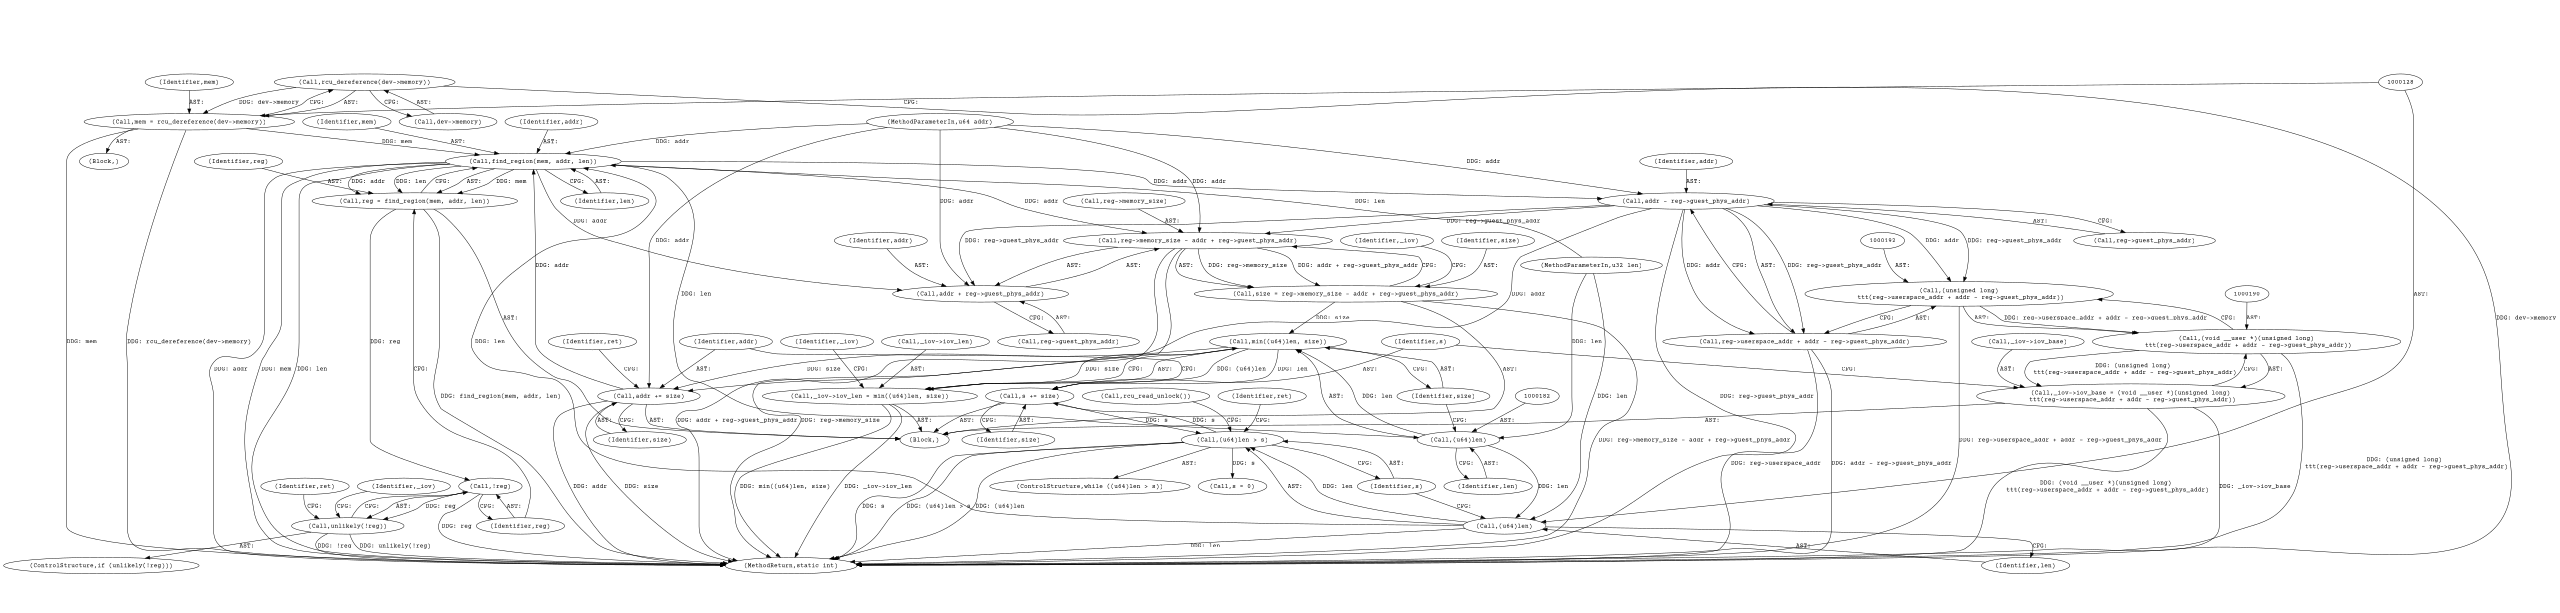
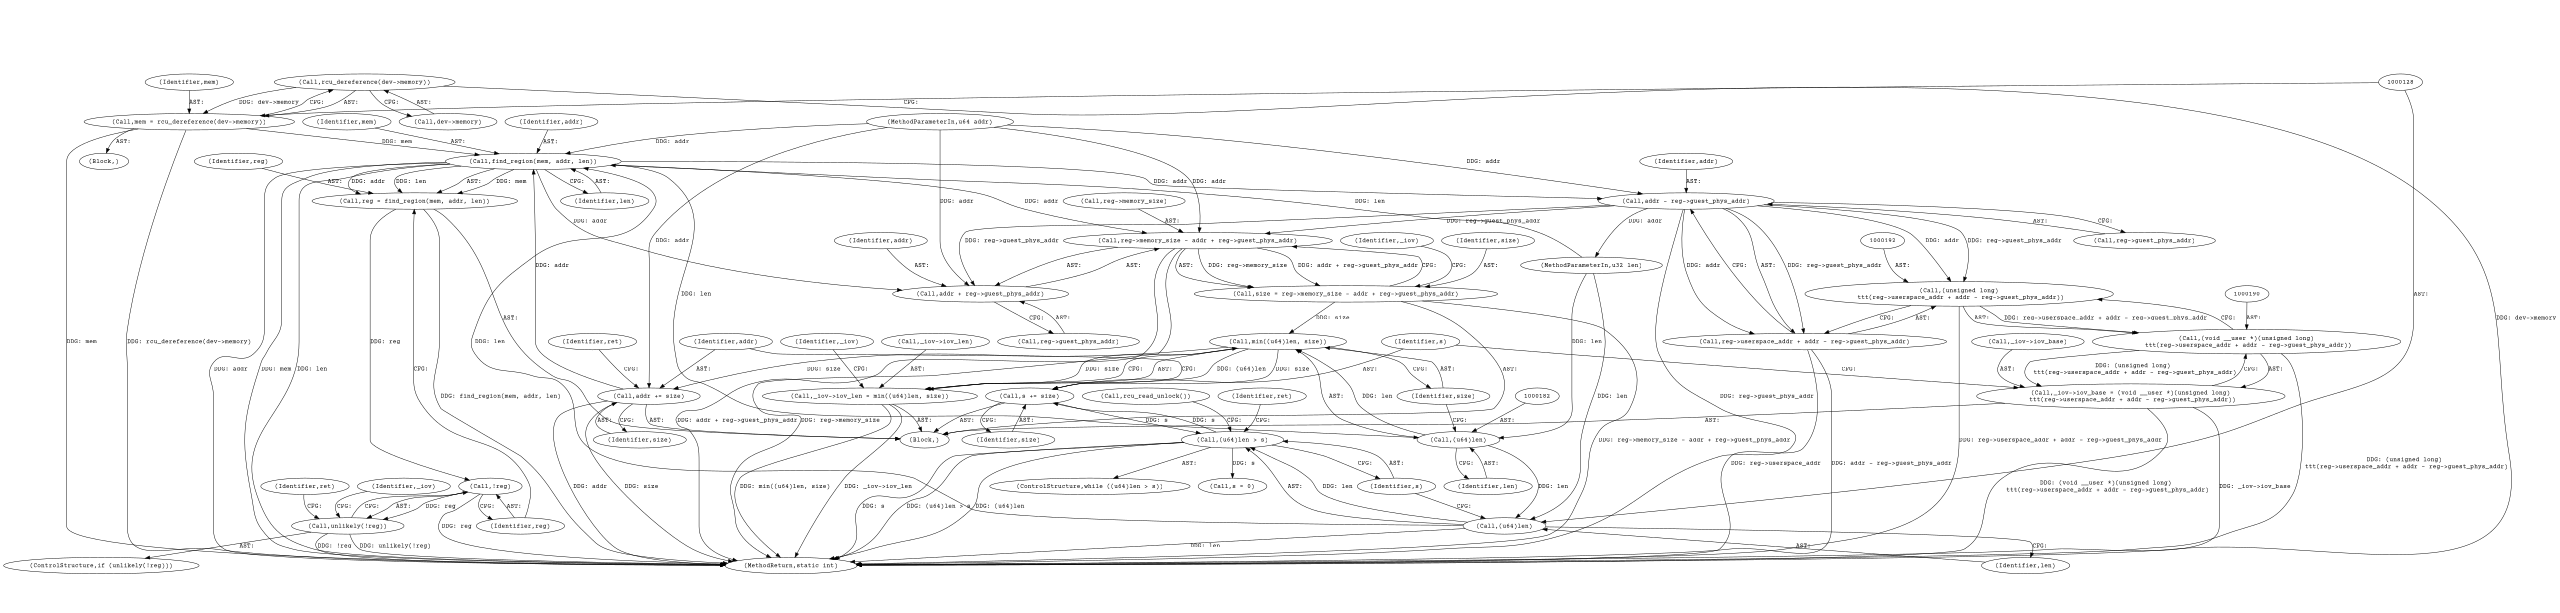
(444, 175) -> none
(1195, 332) -> (1618, 226)
(1293, 369) -> (1293, 369)
